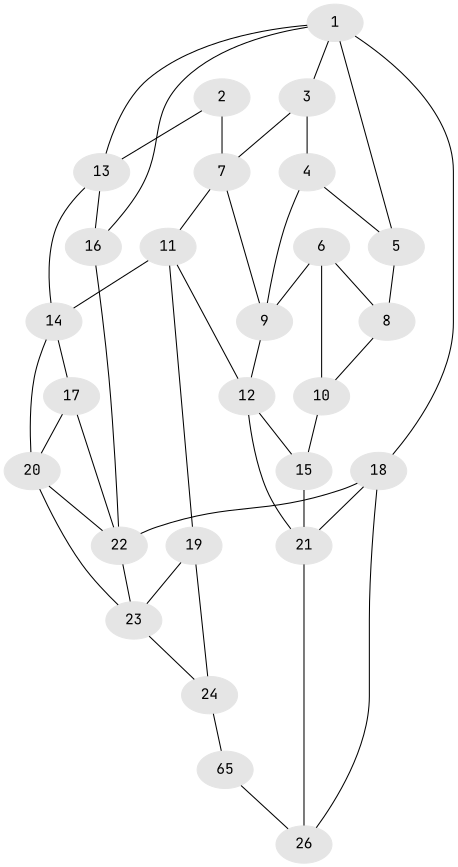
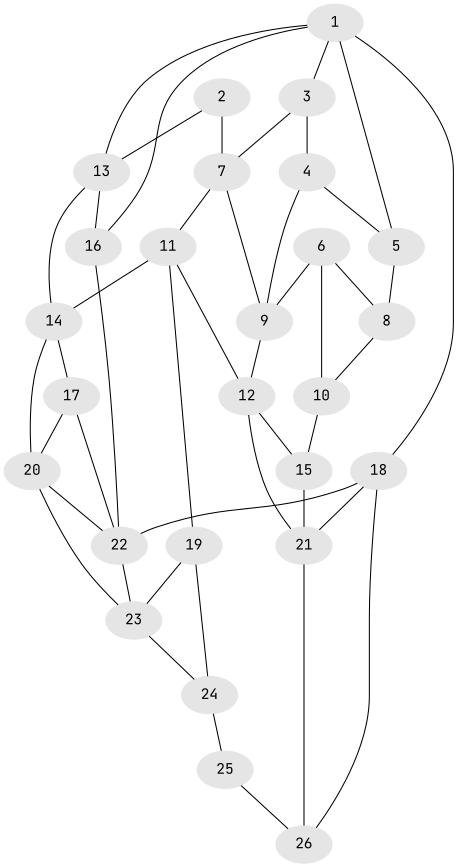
(225, 770) -> (225, 770)
